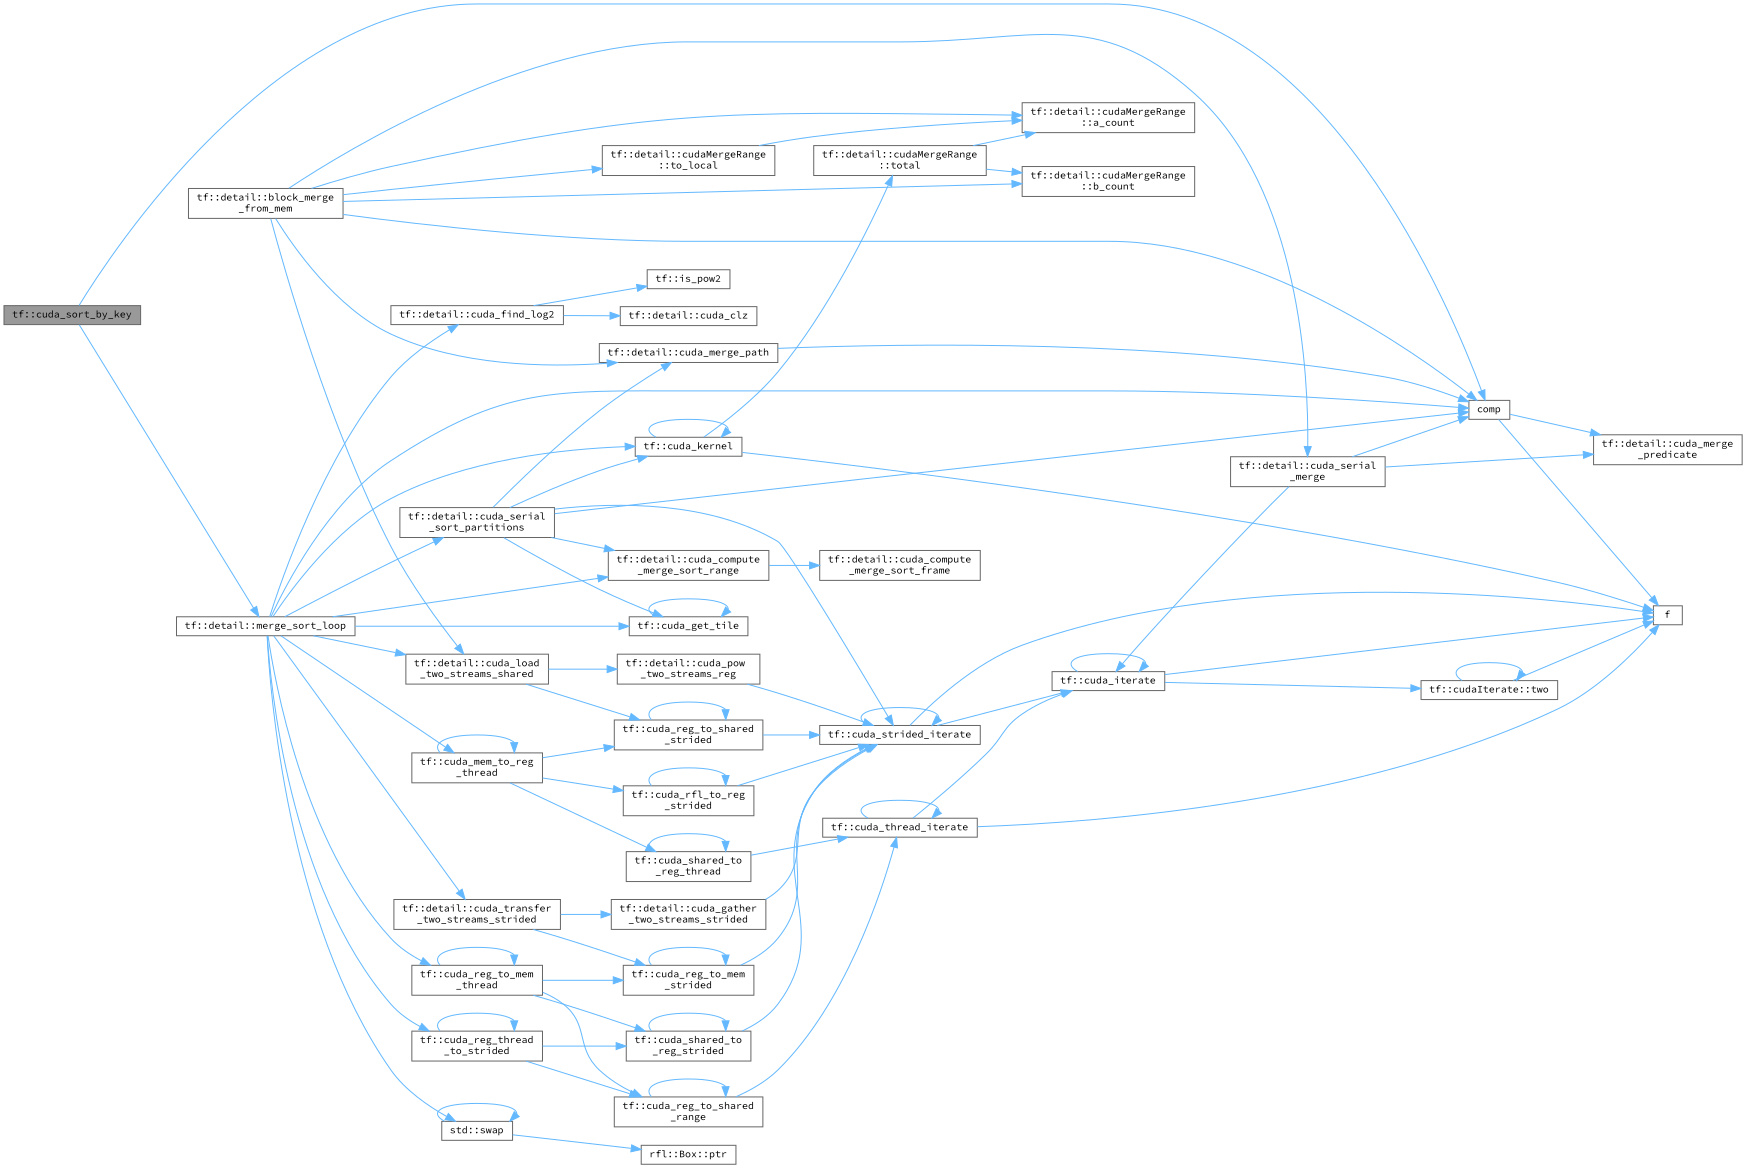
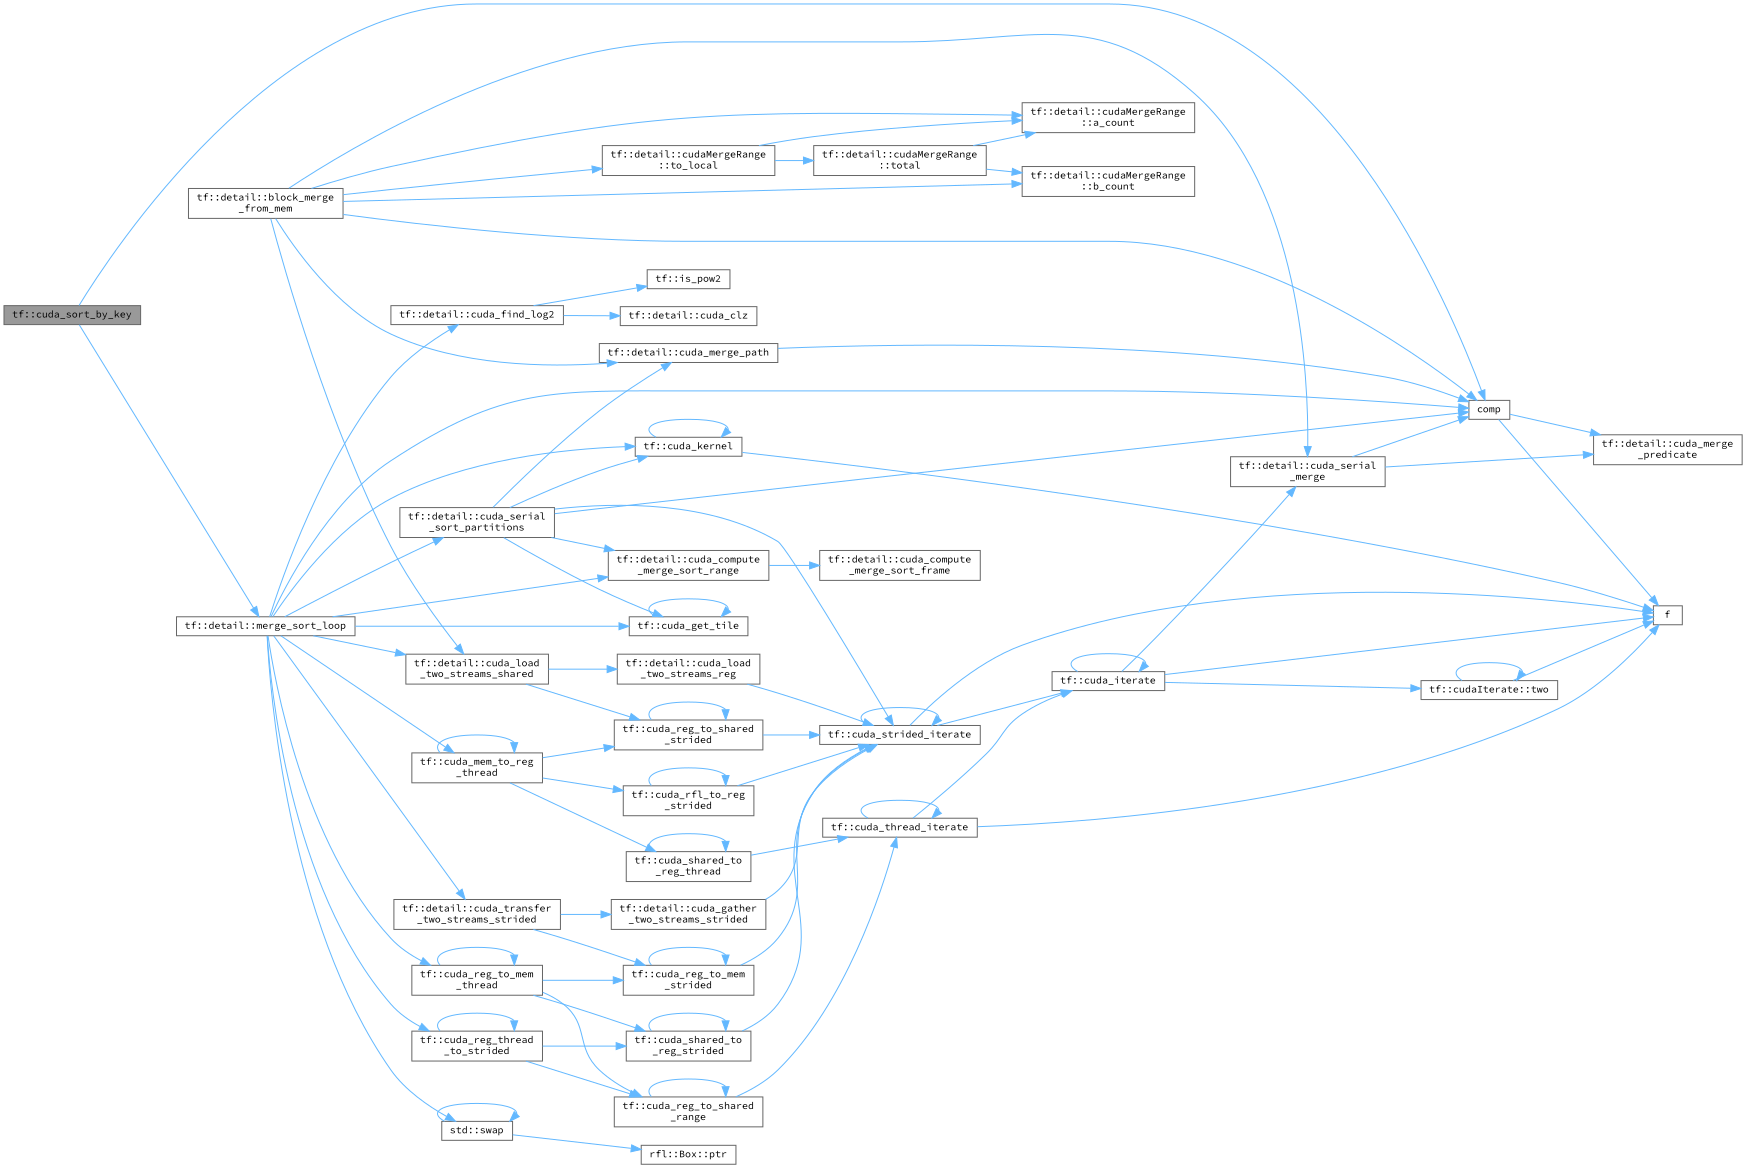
(813, 324) -> (789, 161)
(1204, 574) -> (1207, 584)
(689, 669) -> (689, 669)
